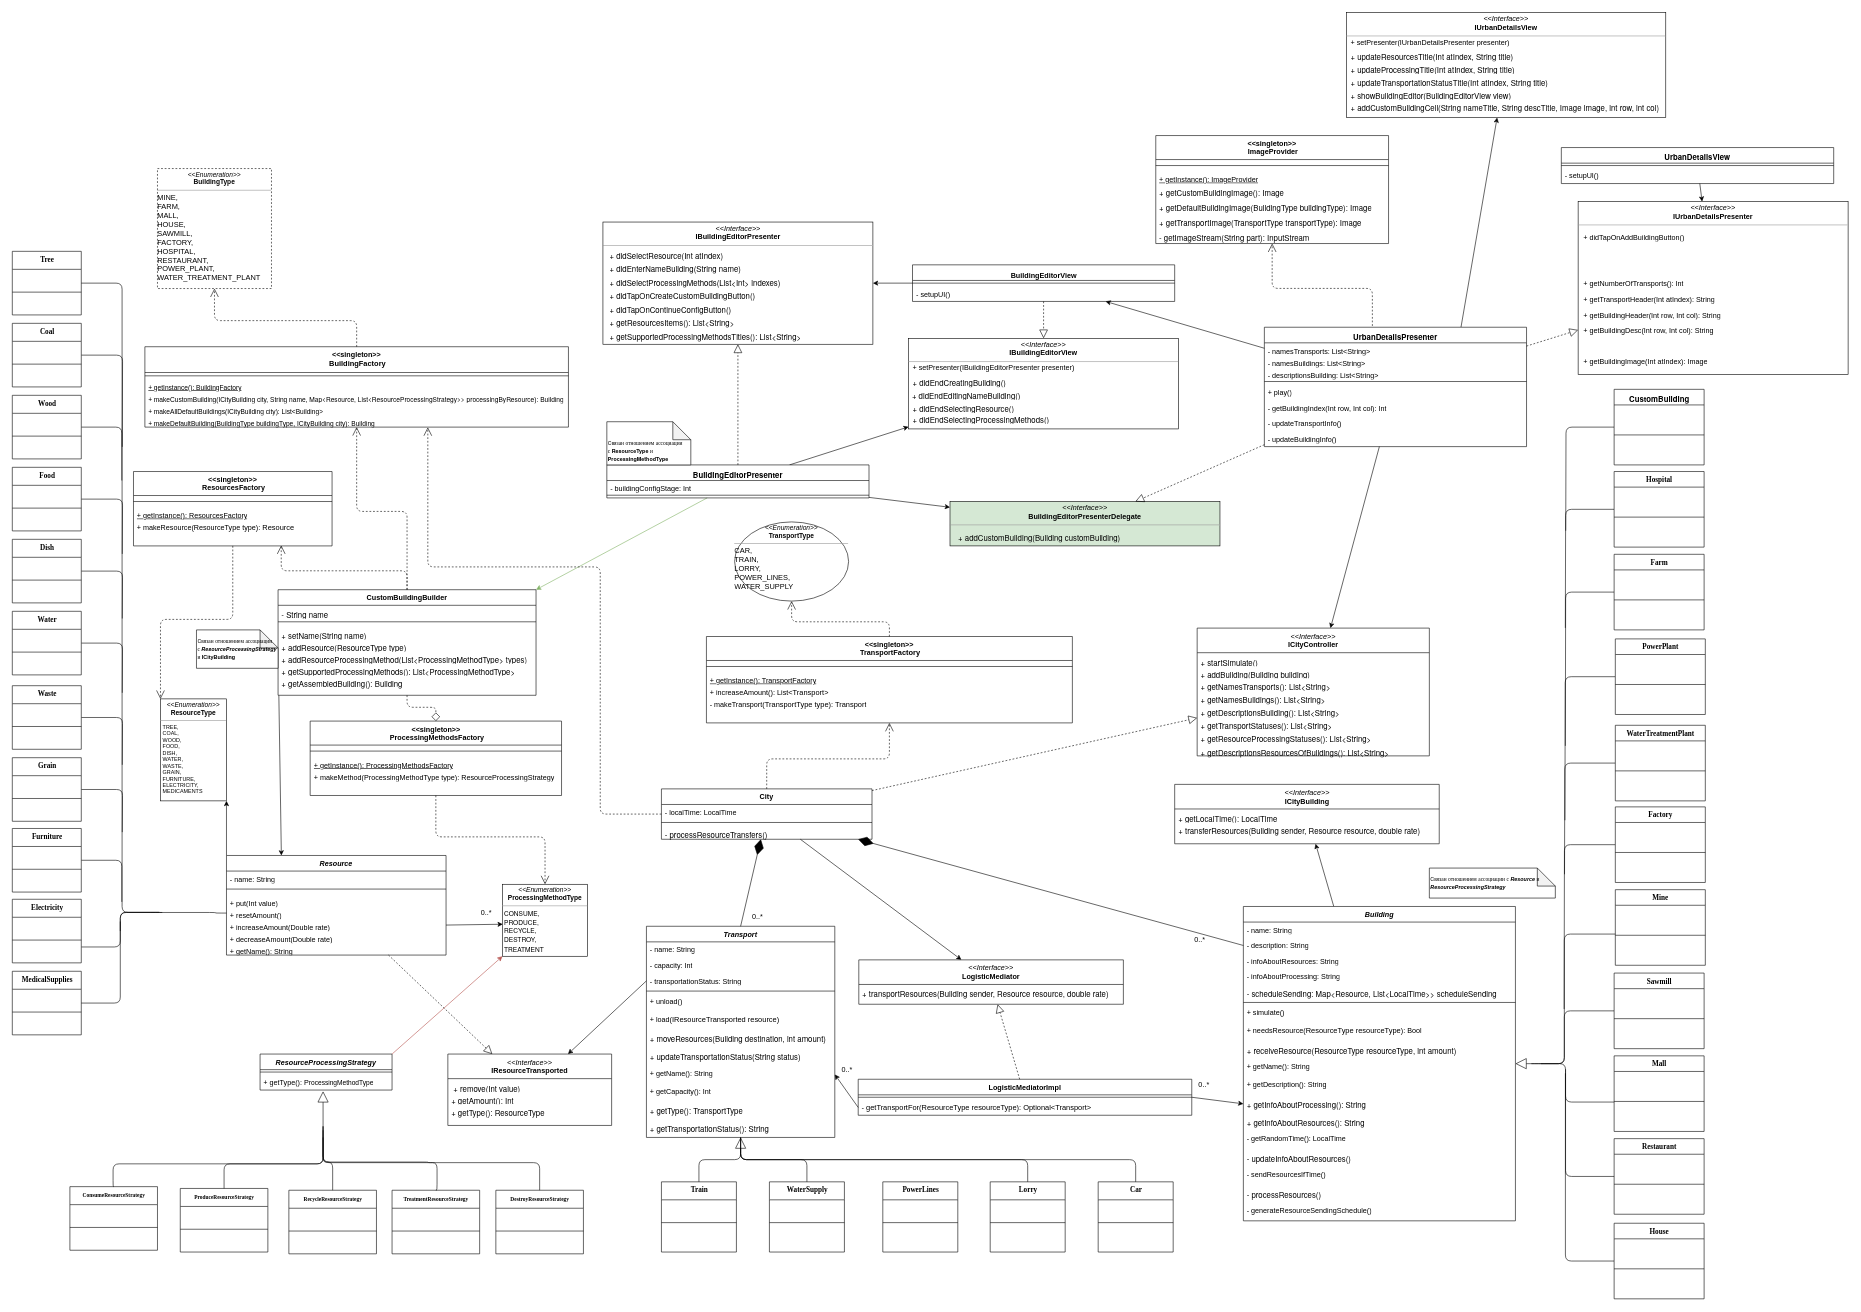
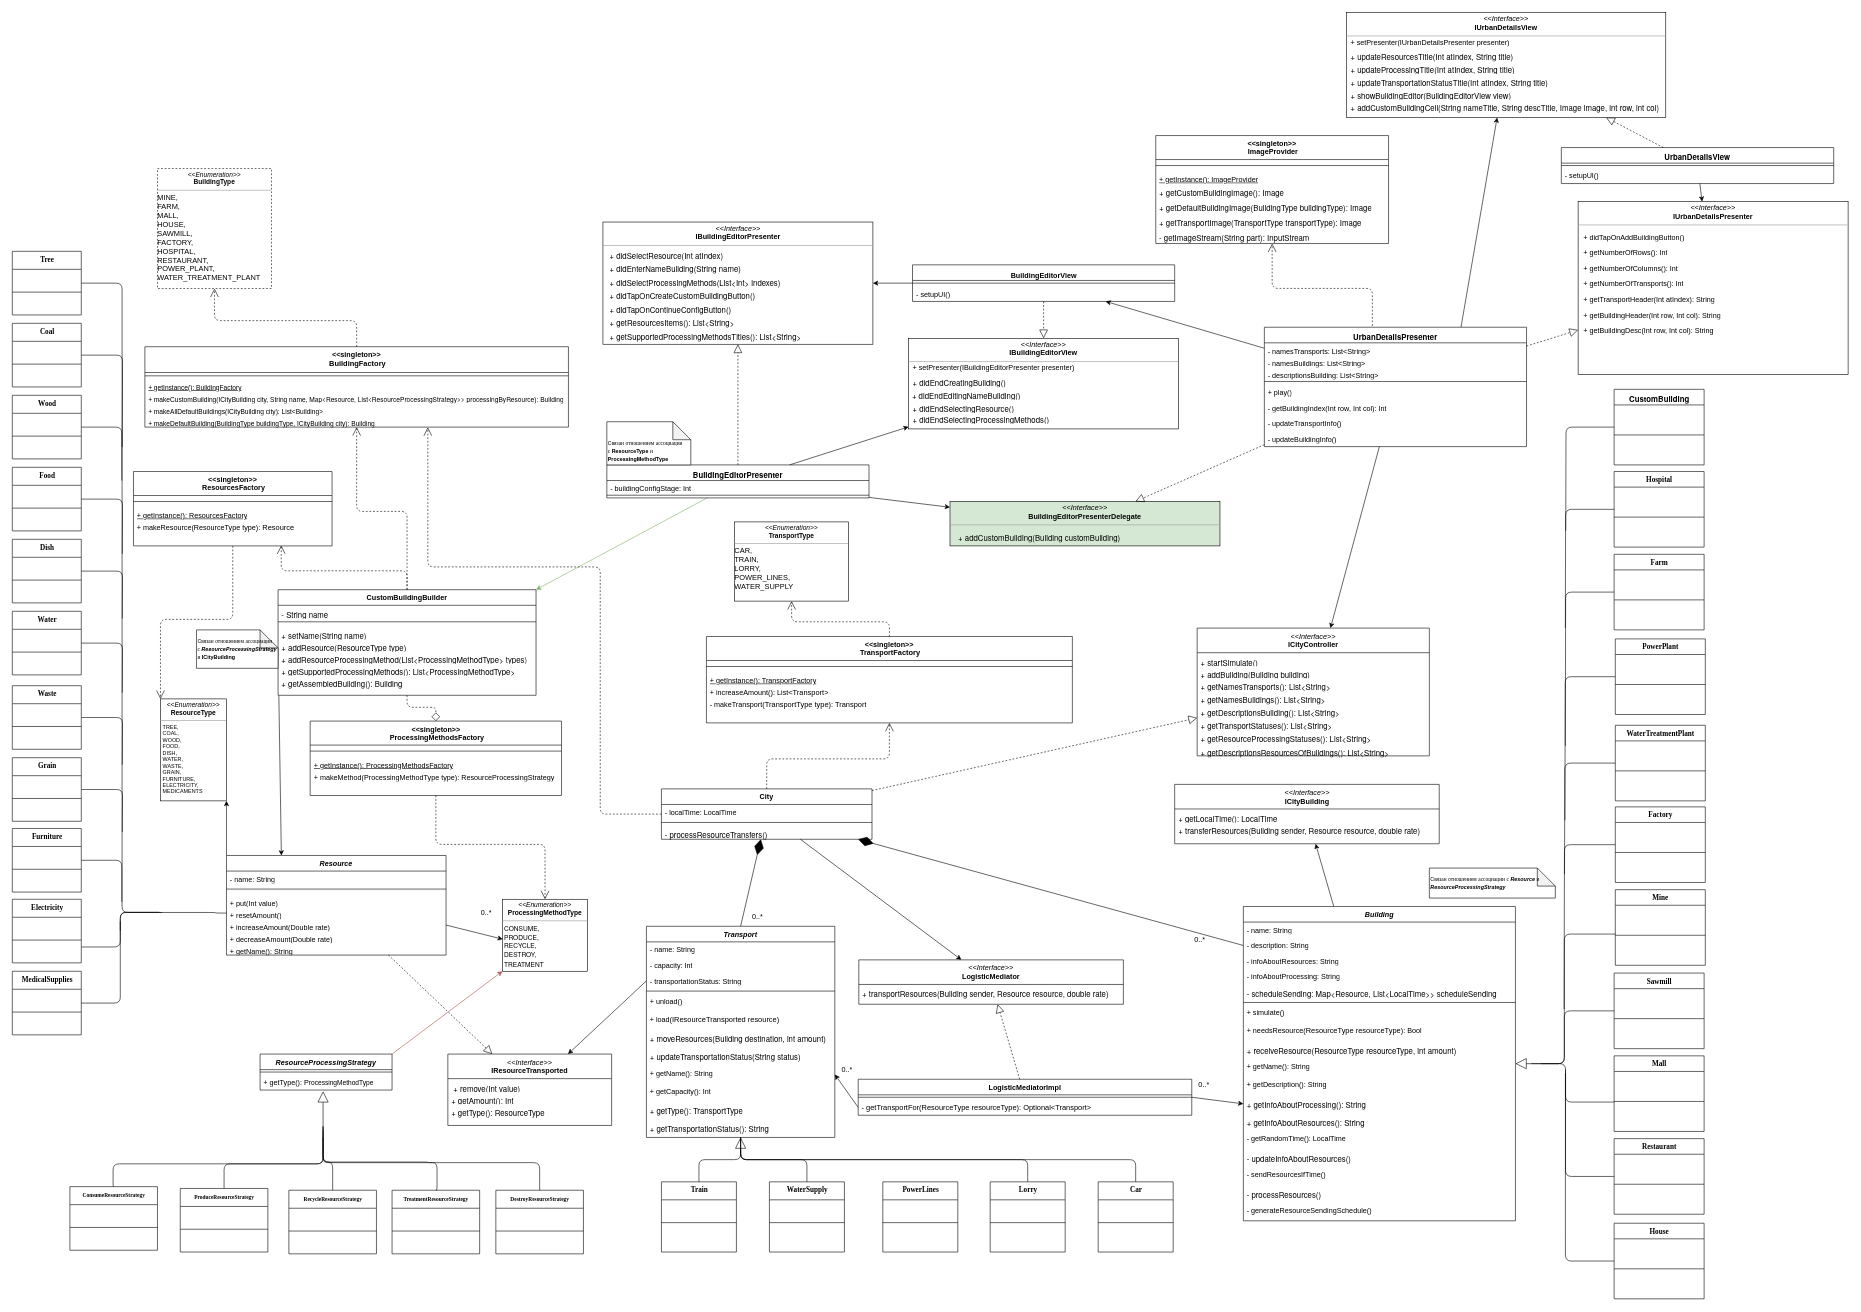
none -> (1638, 134)
none -> (1711, 252)
none -> (1711, 268)
(1711, 362) -> none
(792, 561) -> (792, 561)
(545, 920) -> (545, 935)
